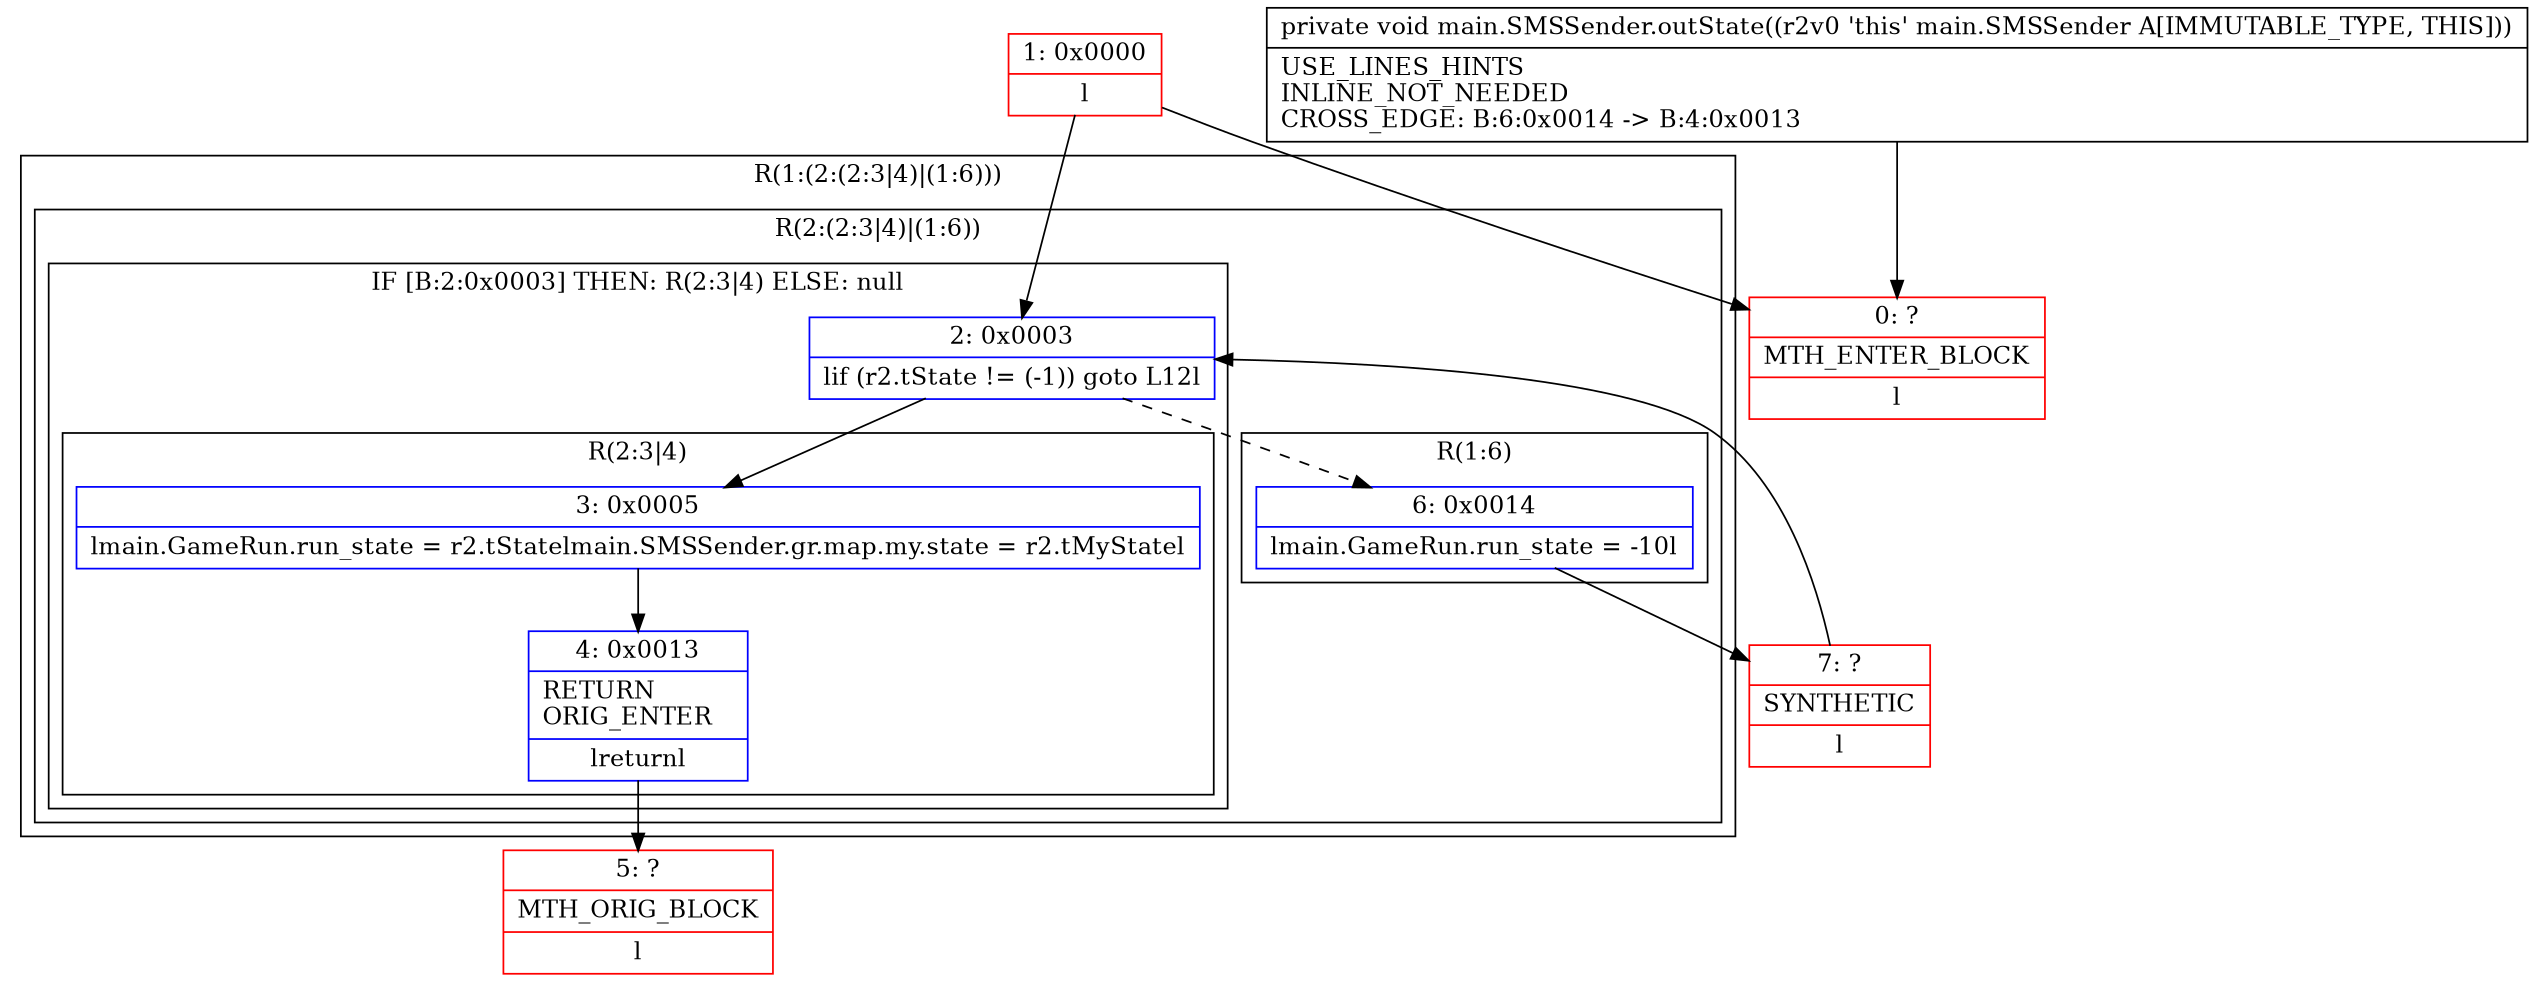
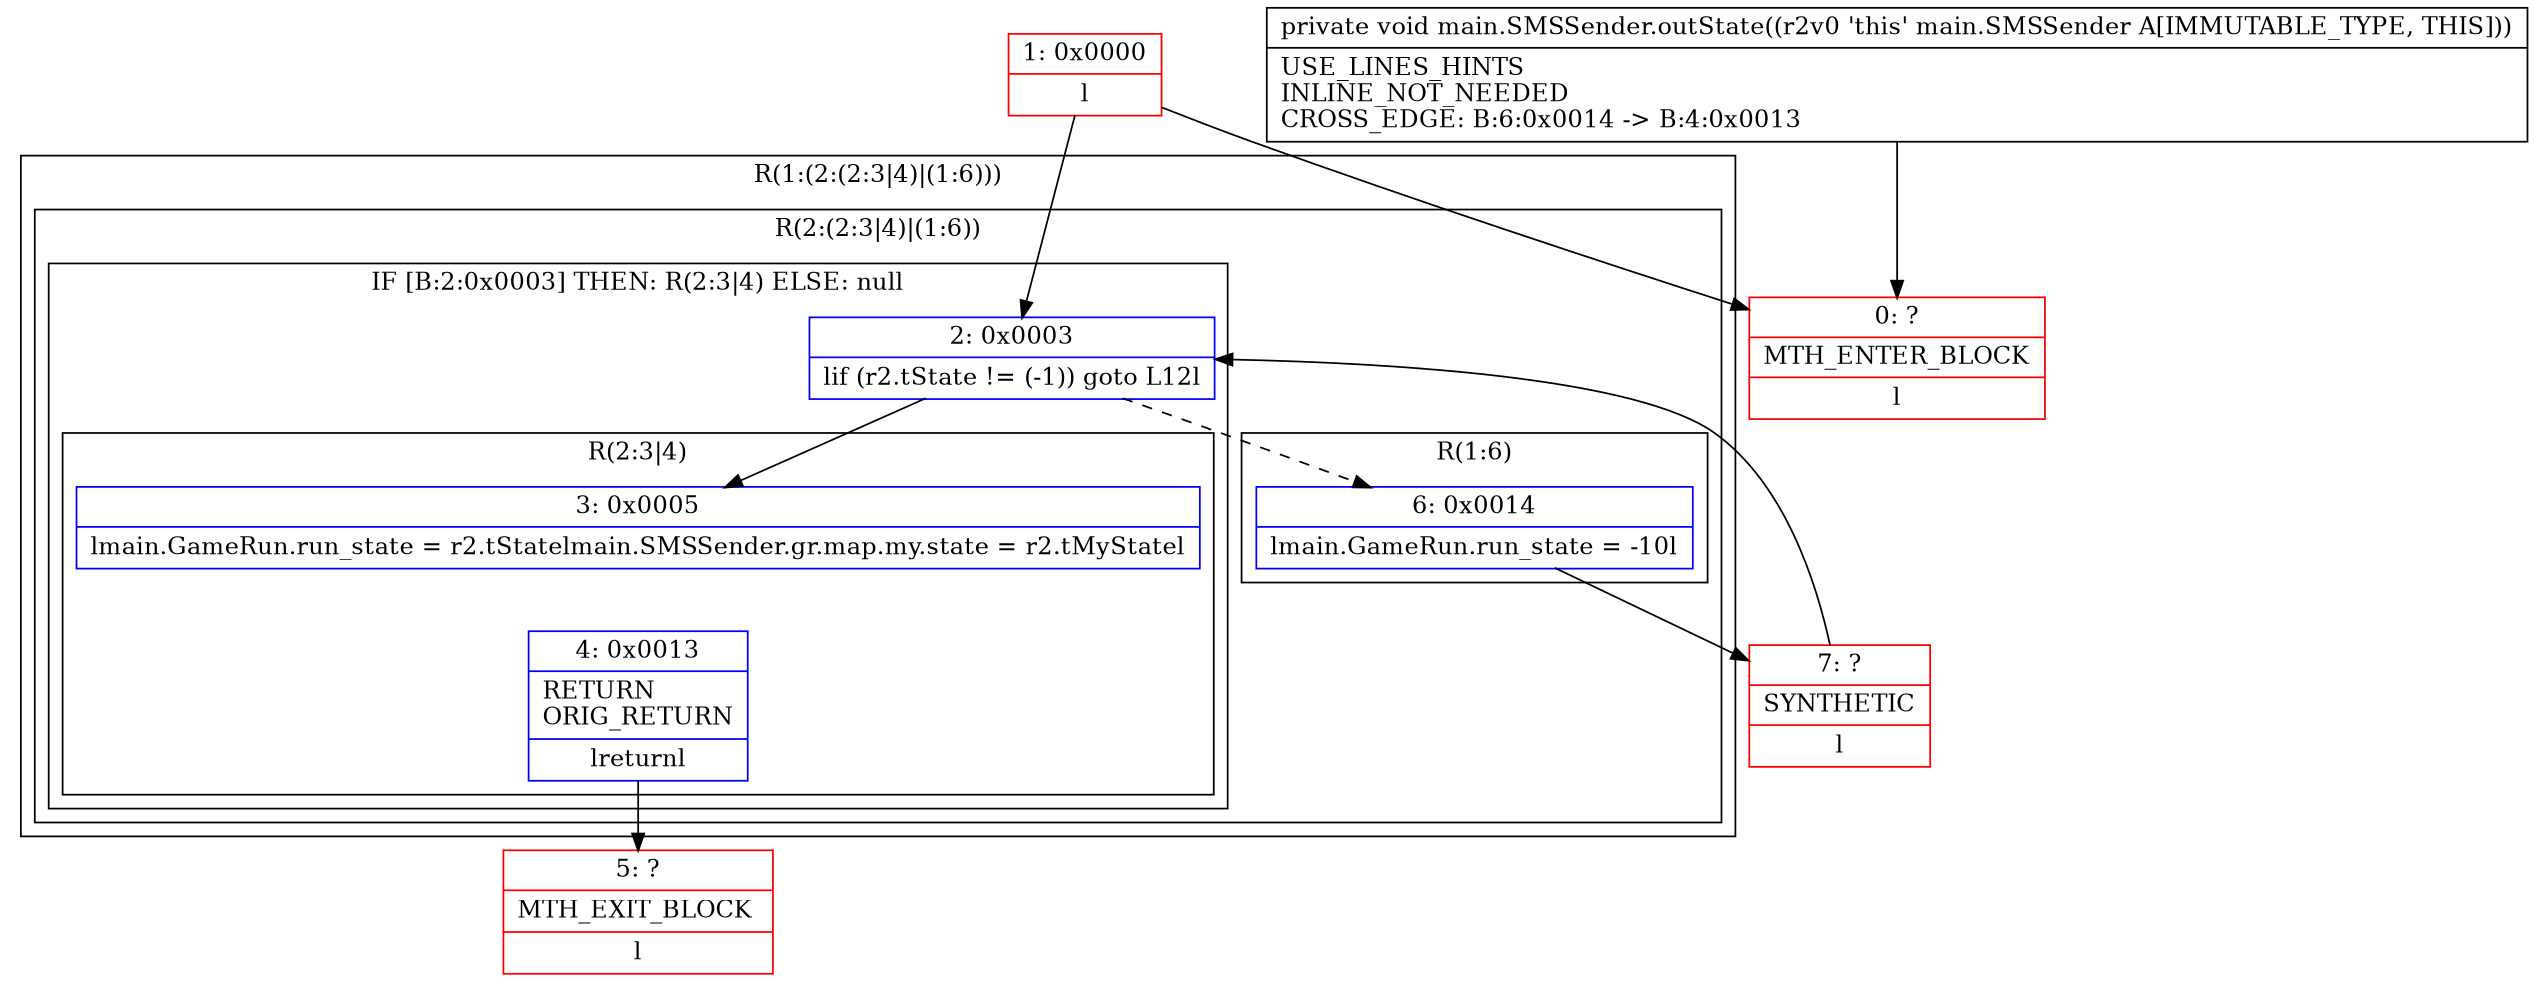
(638, 591) -> none
(628, 717) -> (638, 717)
(638, 910) -> (636, 910)
